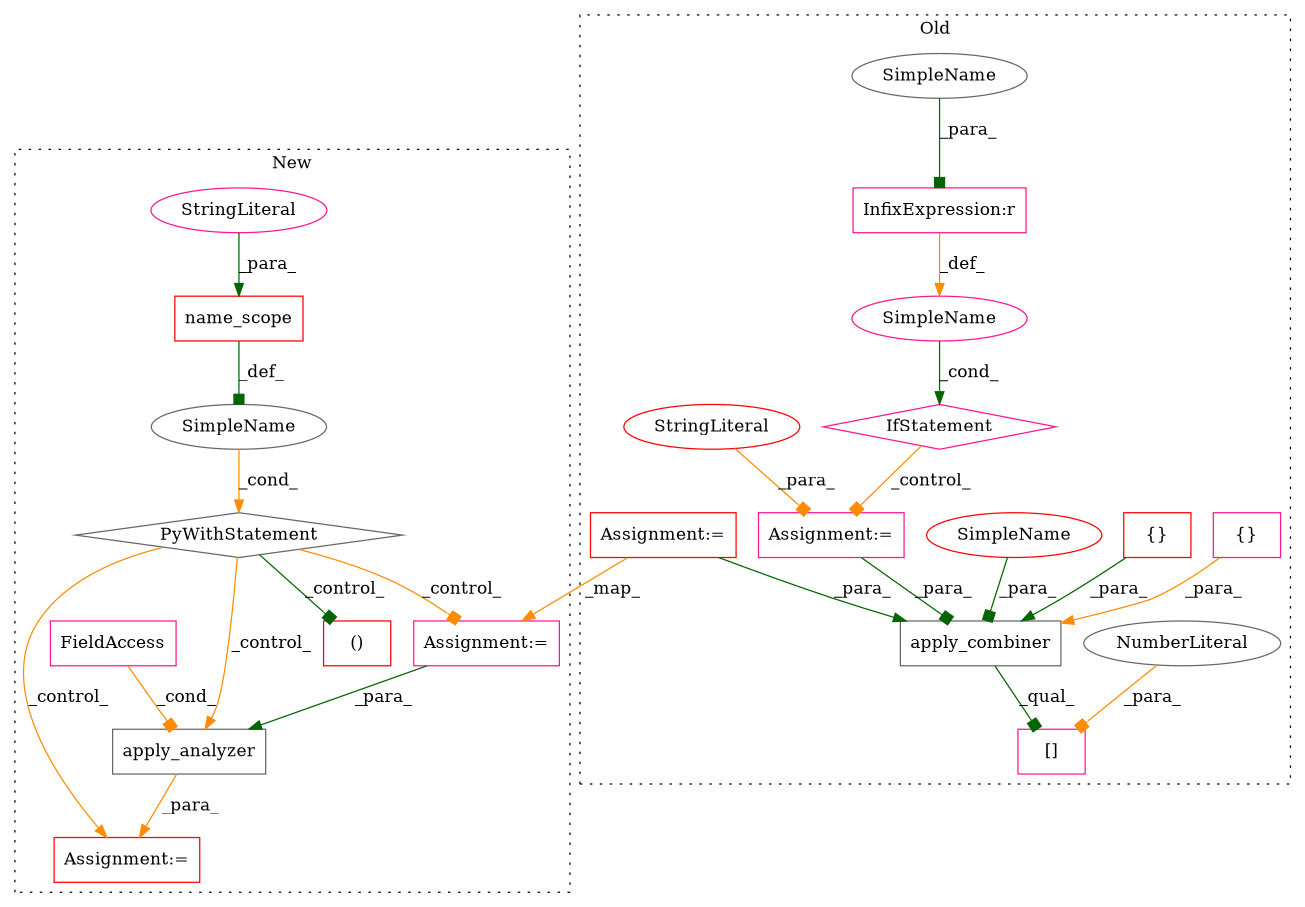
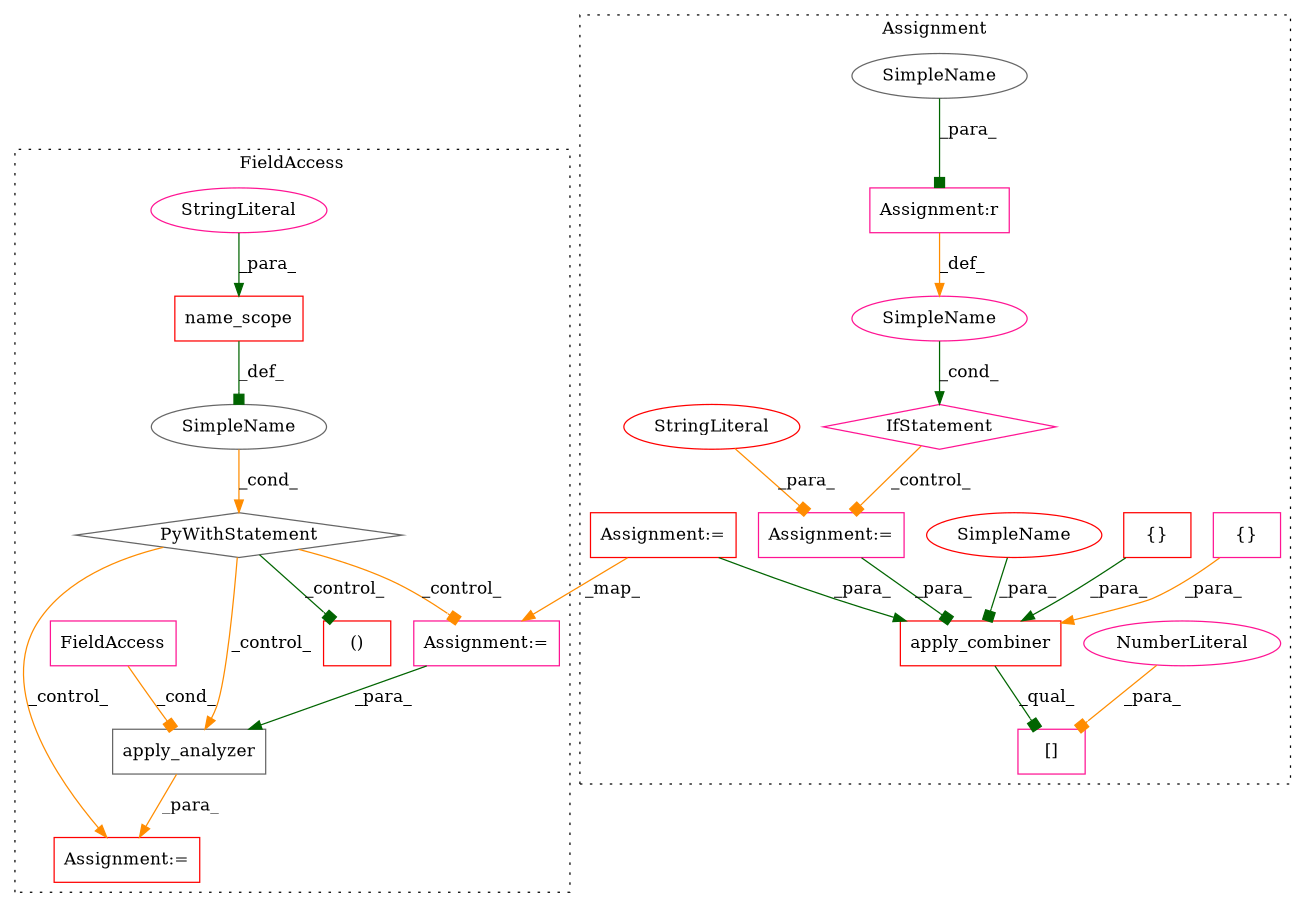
(935, 29) -> (935, 29)
(292, 164) -> (292, 164)
(940, 210) -> (940, 210)
(981, 643) -> (981, 643)
(1182, 643) -> (1182, 643)
